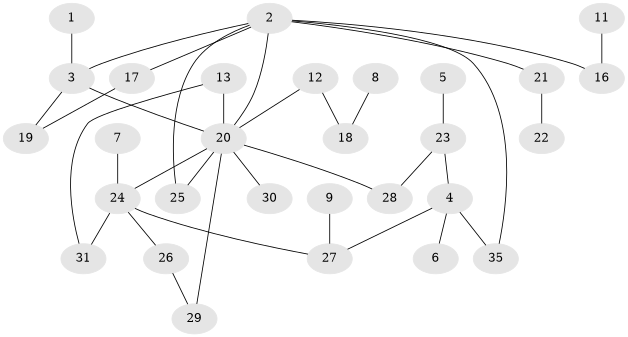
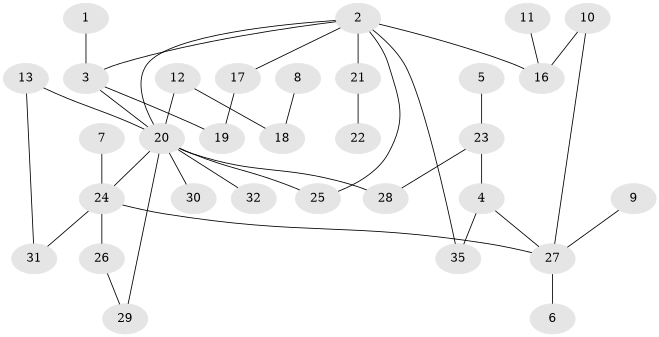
none -> (588, 18)
none -> (254, 199)
(443, 229) -> (553, 289)
